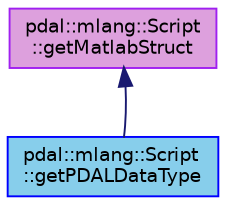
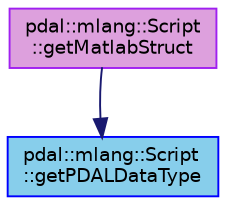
(126, 112) -> (100, 93)
